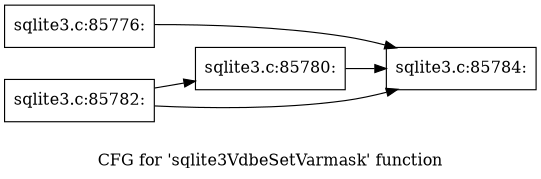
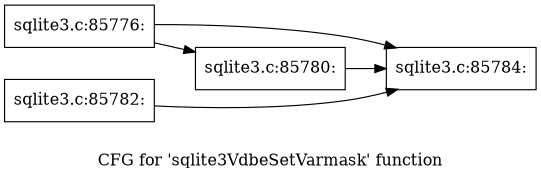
(169, 86) -> (169, 46)
